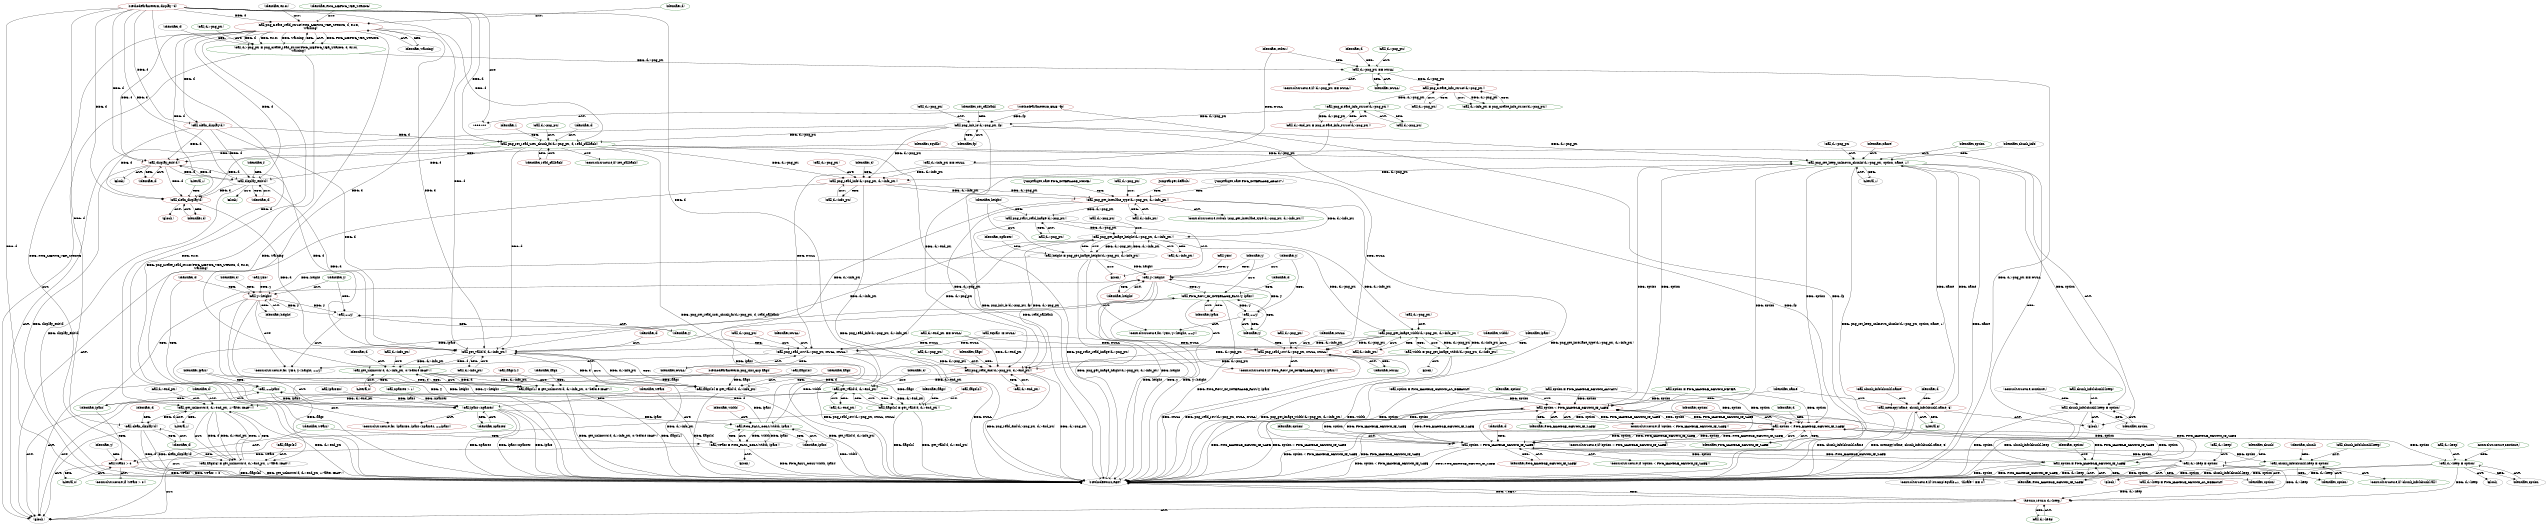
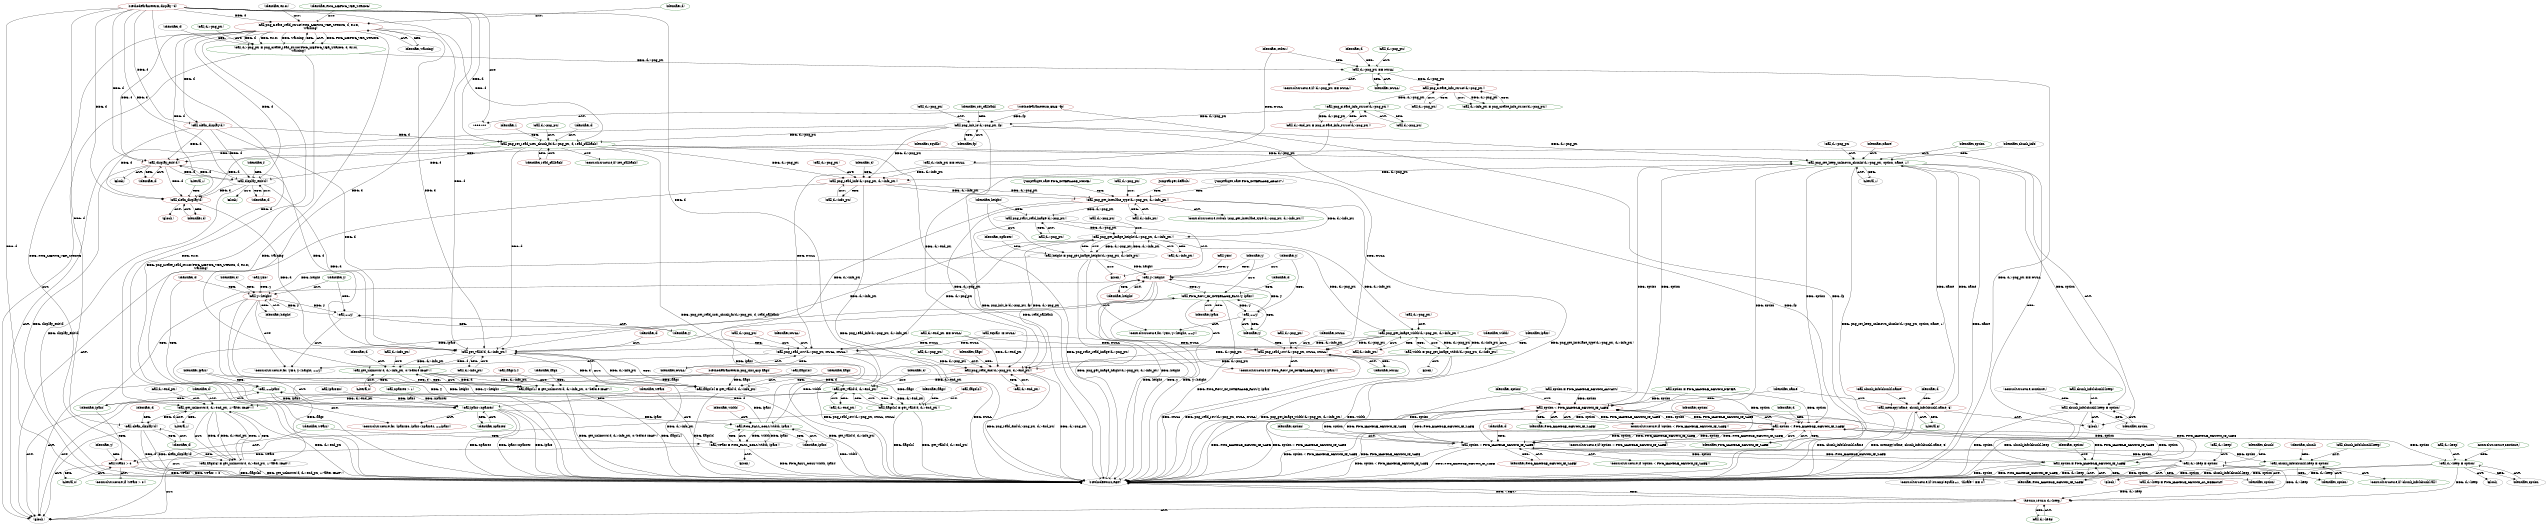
(1430, 389) -> none
(287, 445) -> none
